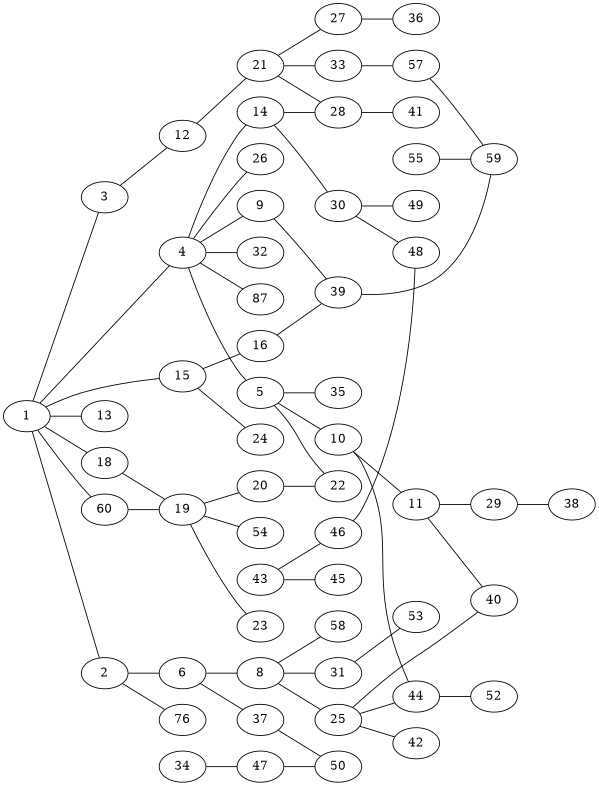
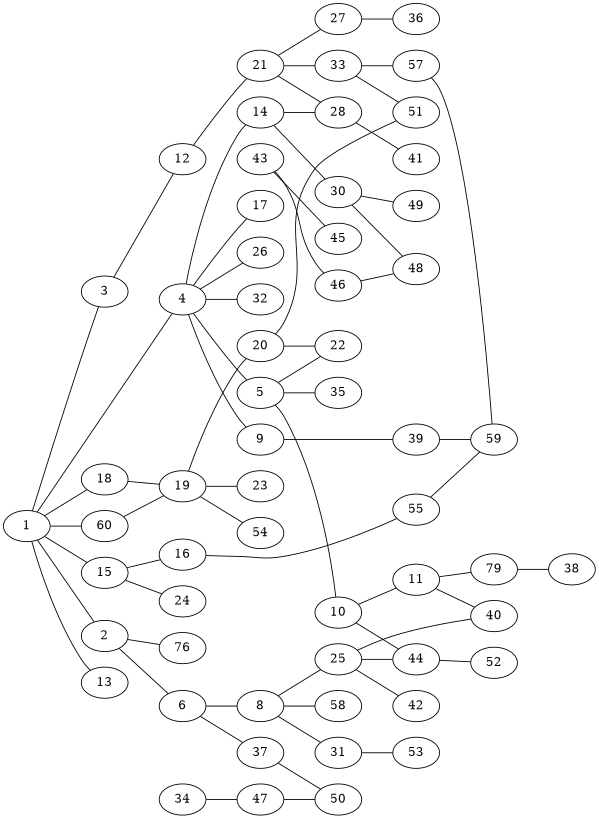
none -> (416, 112)
(260, 299) -> (260, 206)
(299, 319) -> (304, 552)
(494, 504) -> (494, 569)
